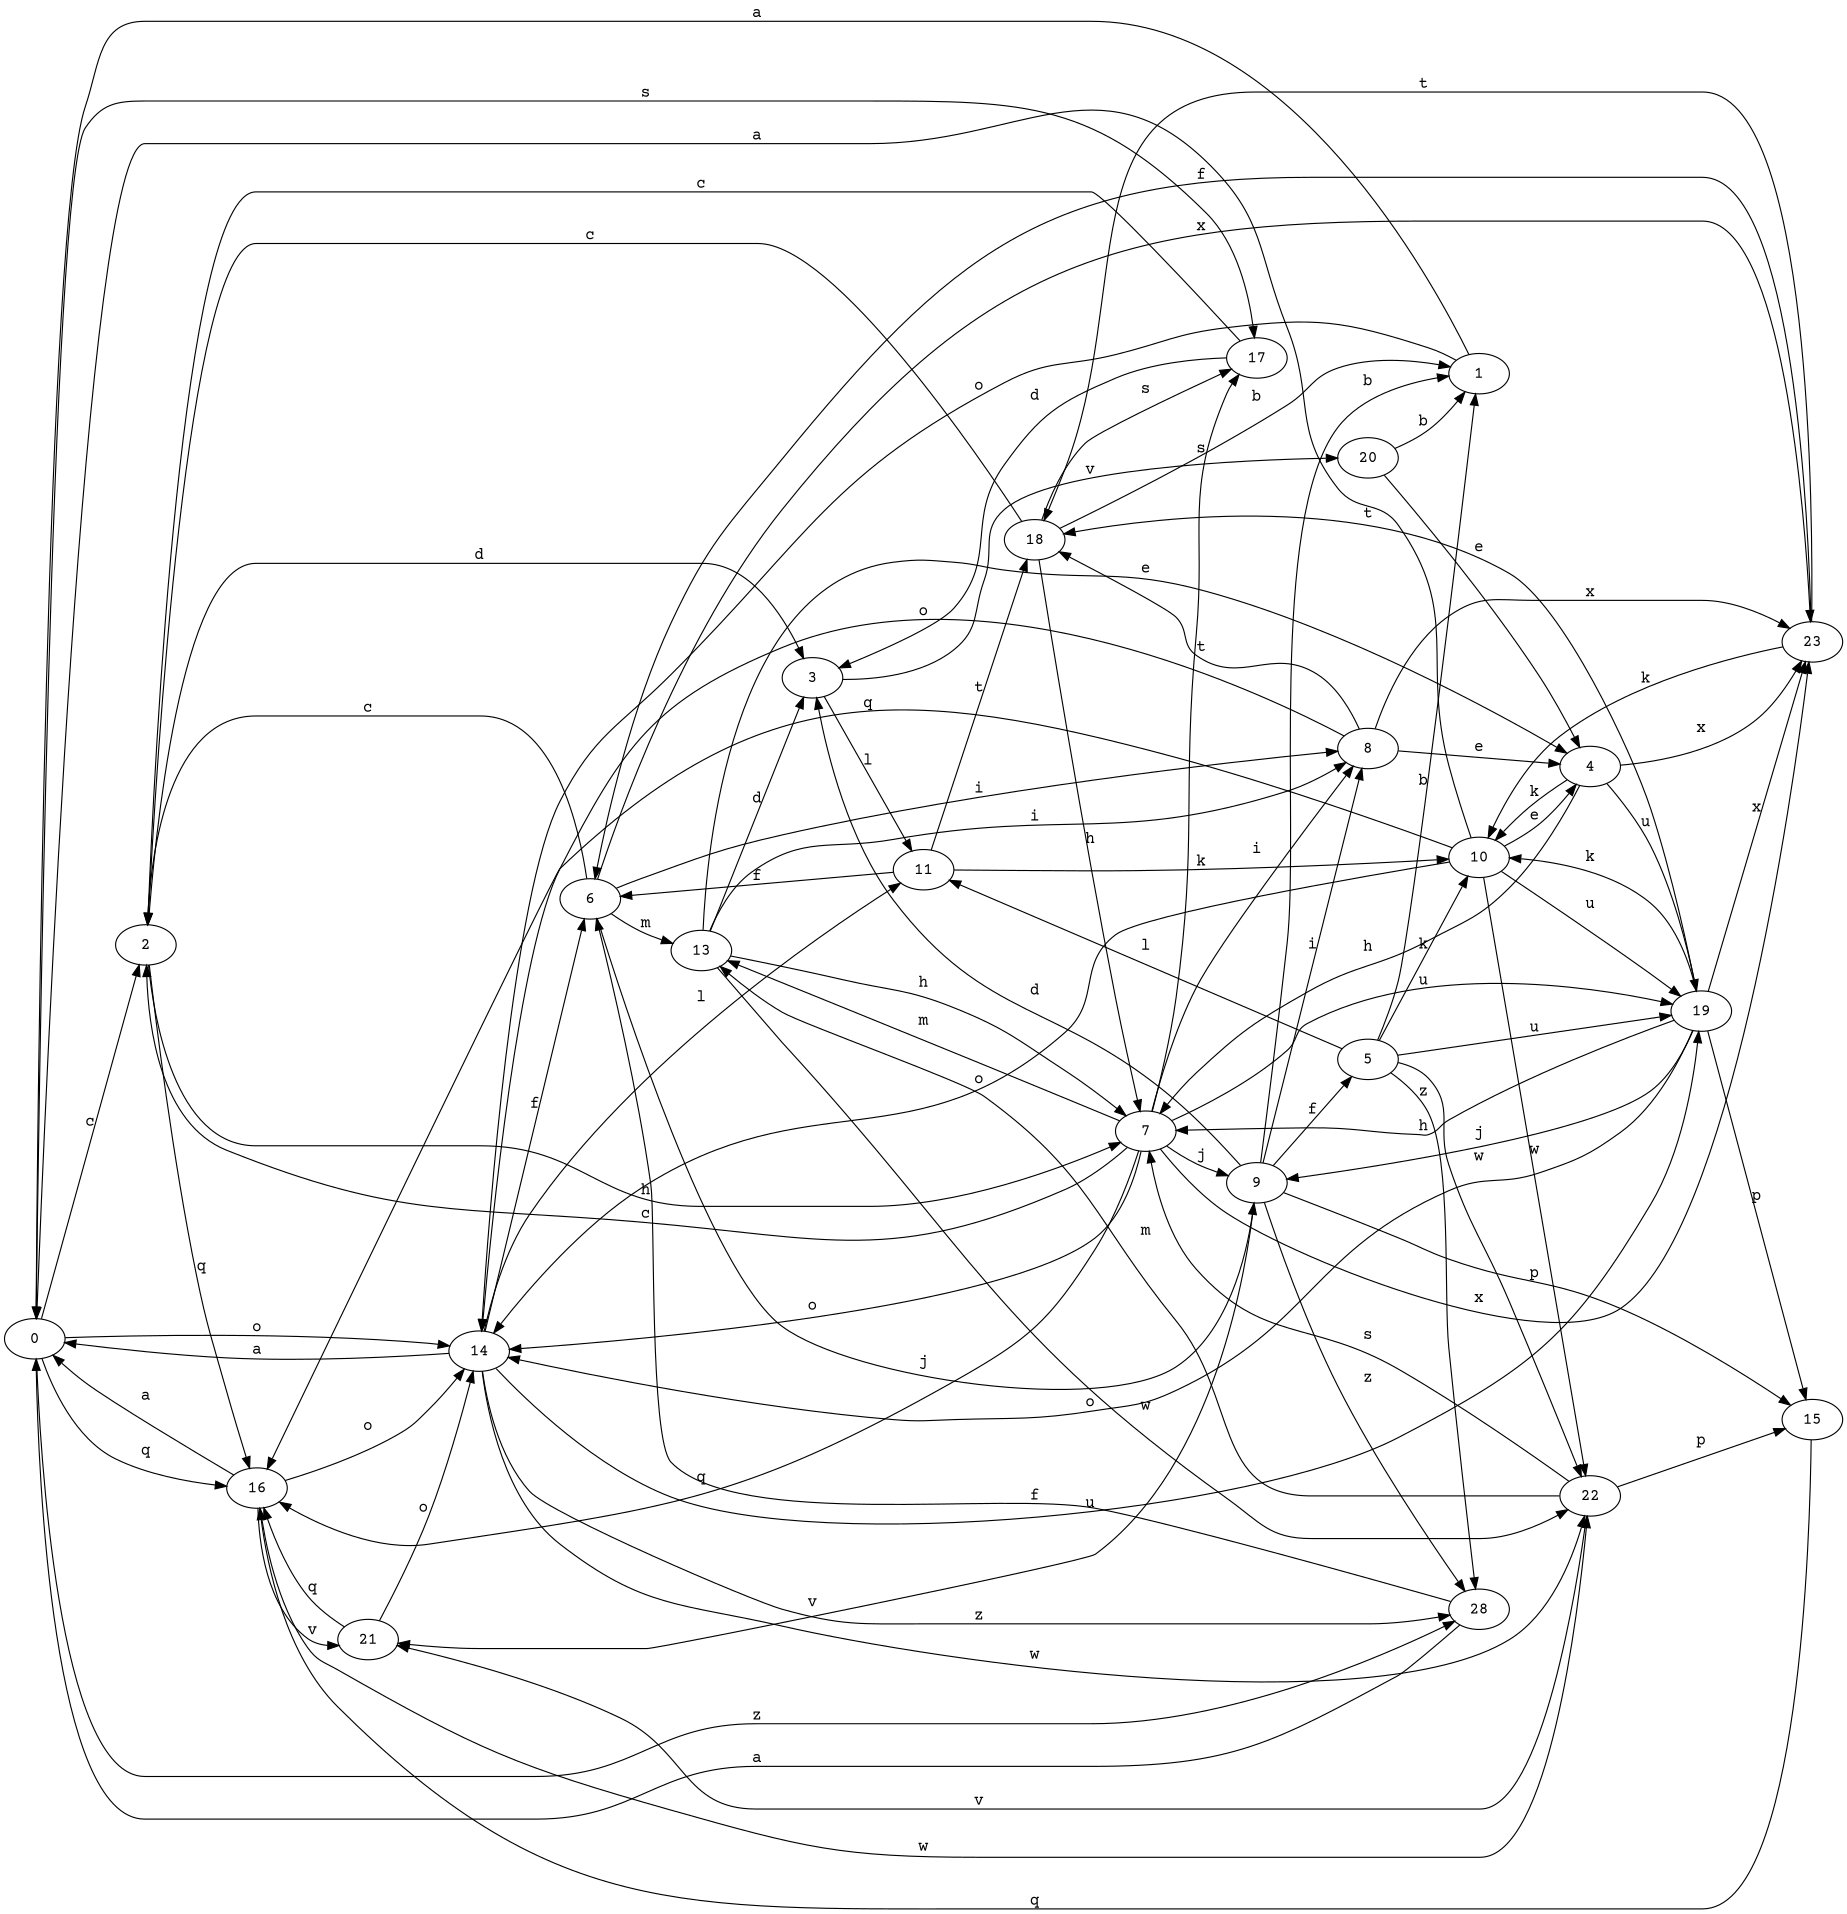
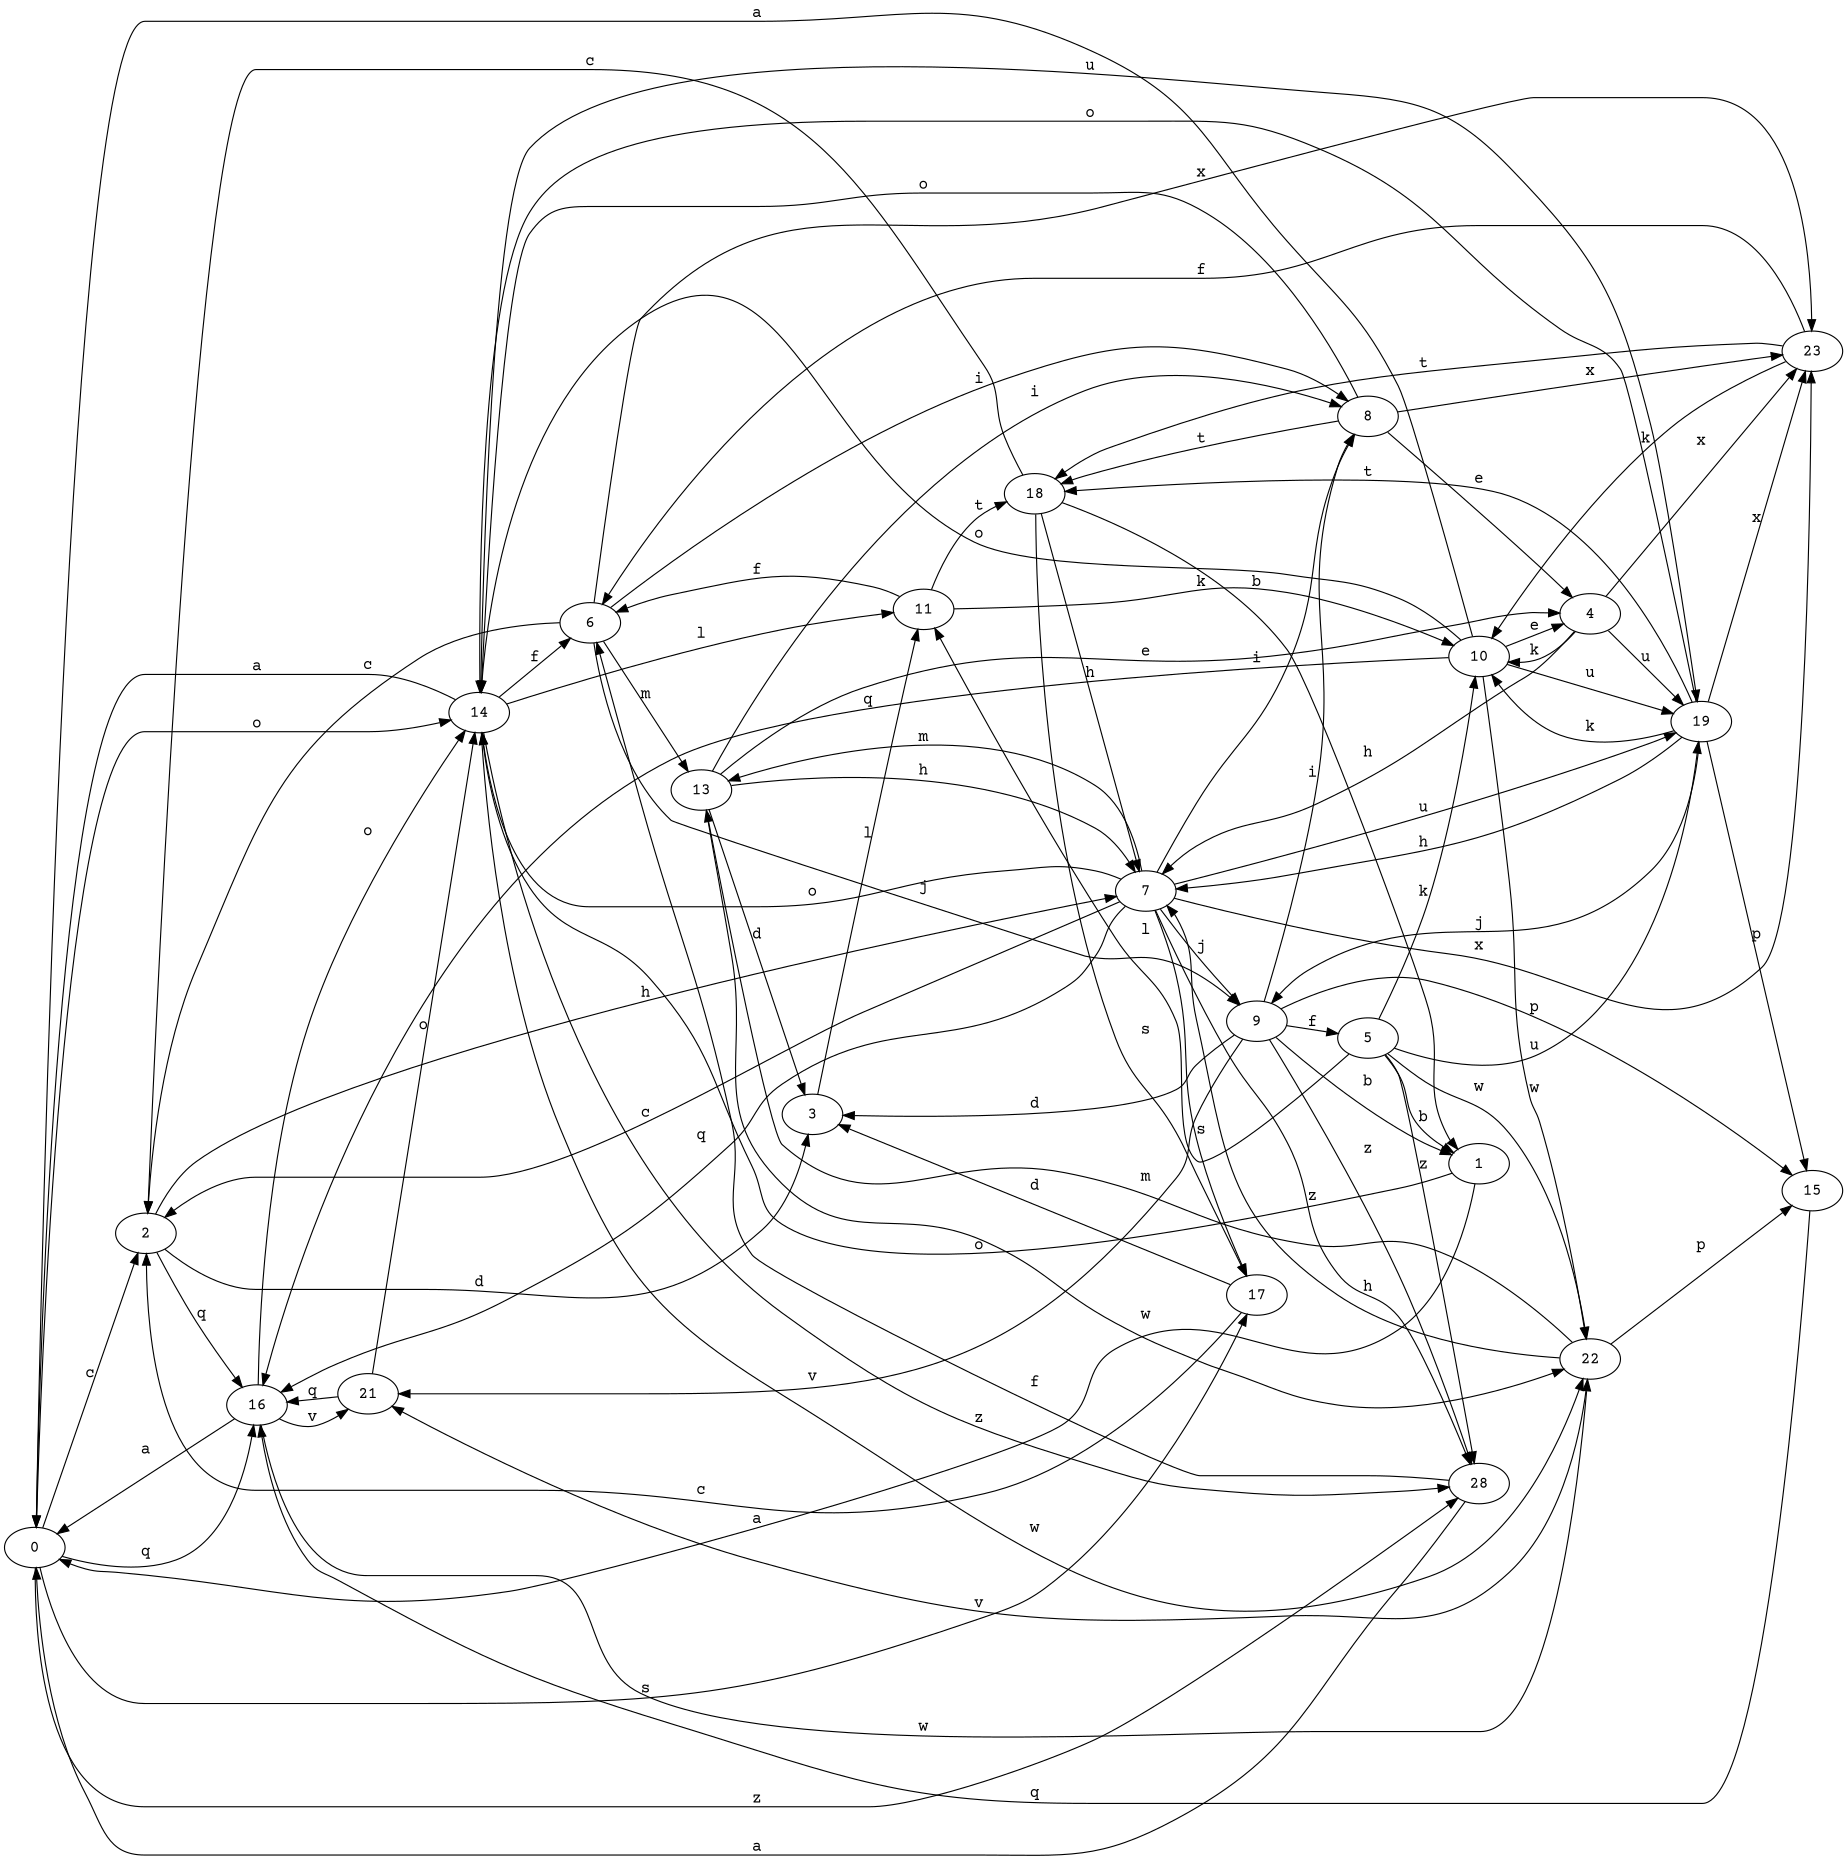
(1368, 458) -> none
none -> (1304, 1190)
(1368, 1335) -> (1368, 1287)
